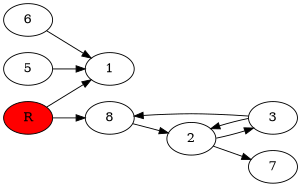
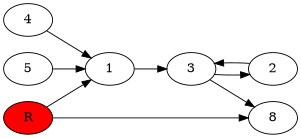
(28, 20) -> (28, 20)
none -> (146, 69)
(146, 127) -> none
(273, 167) -> none
